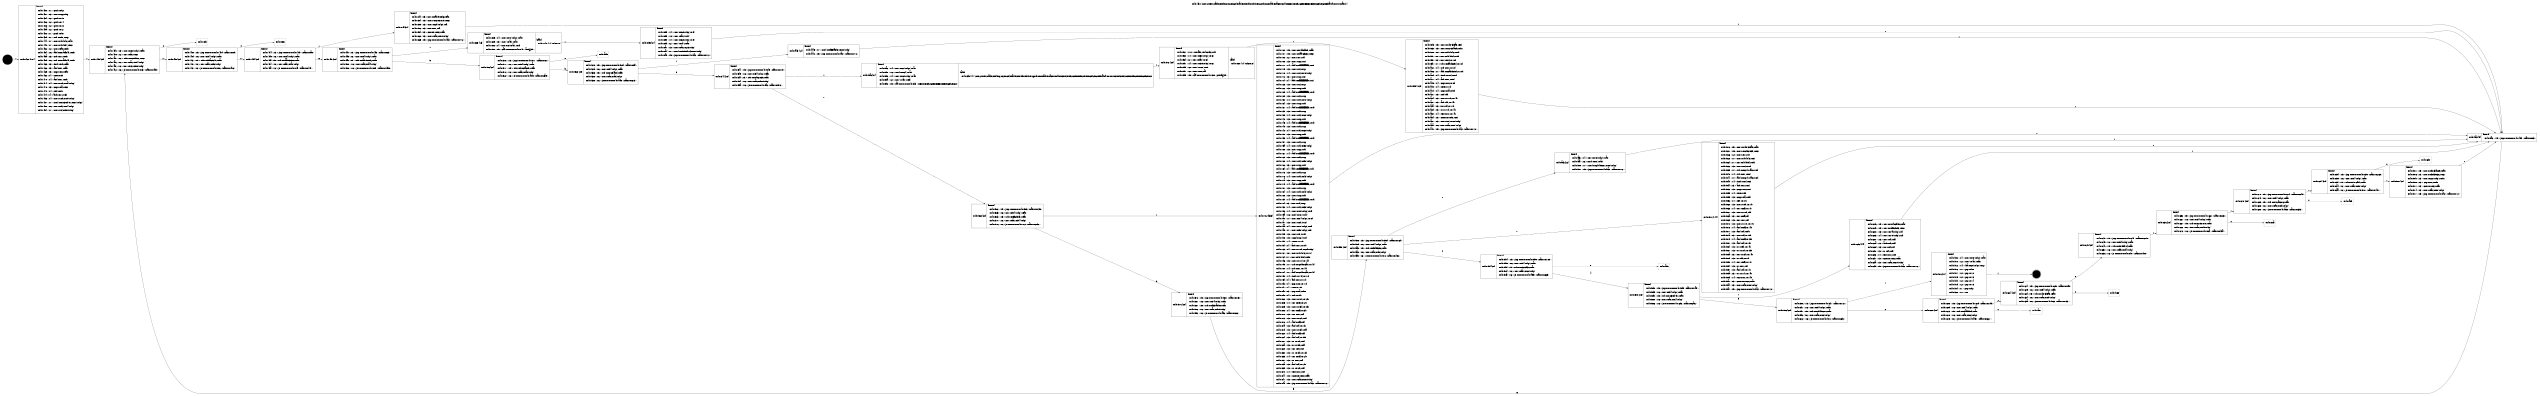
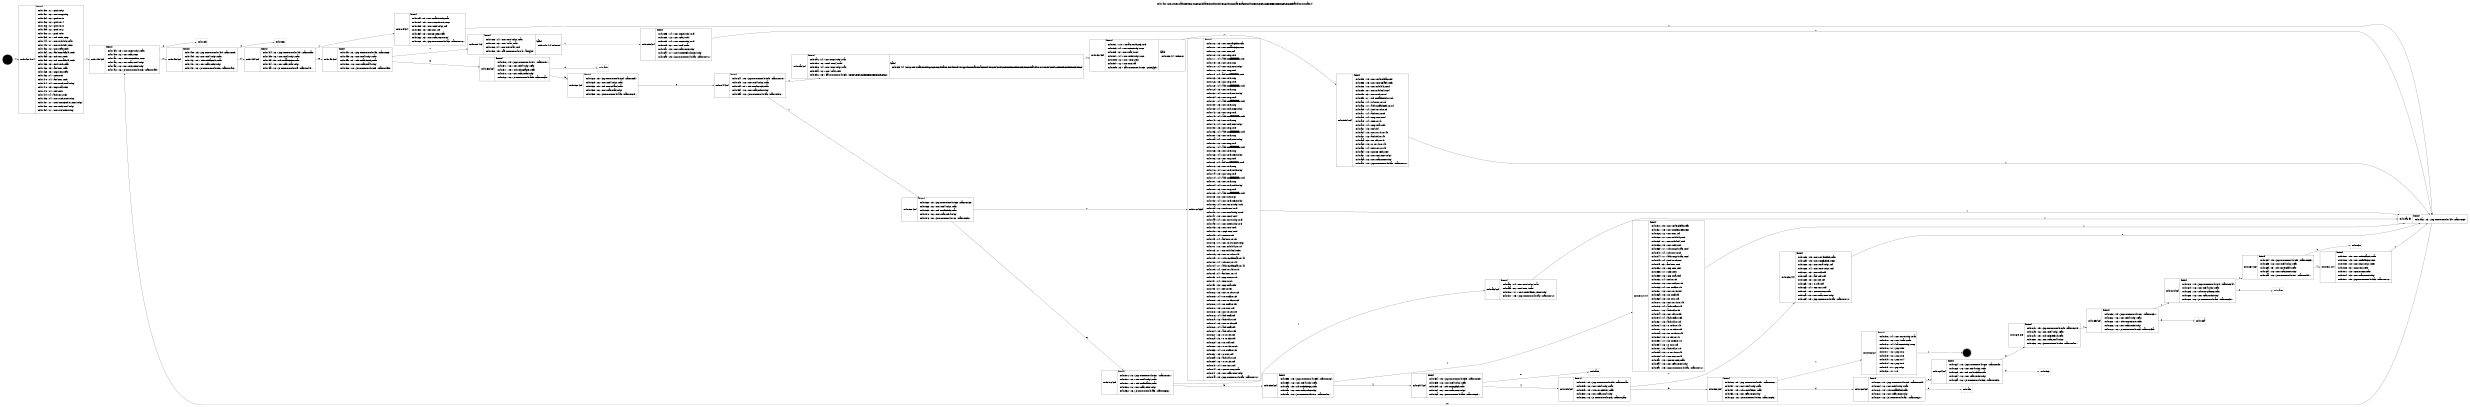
(824, 51) -> none
(1470, 201) -> (1321, 331)
